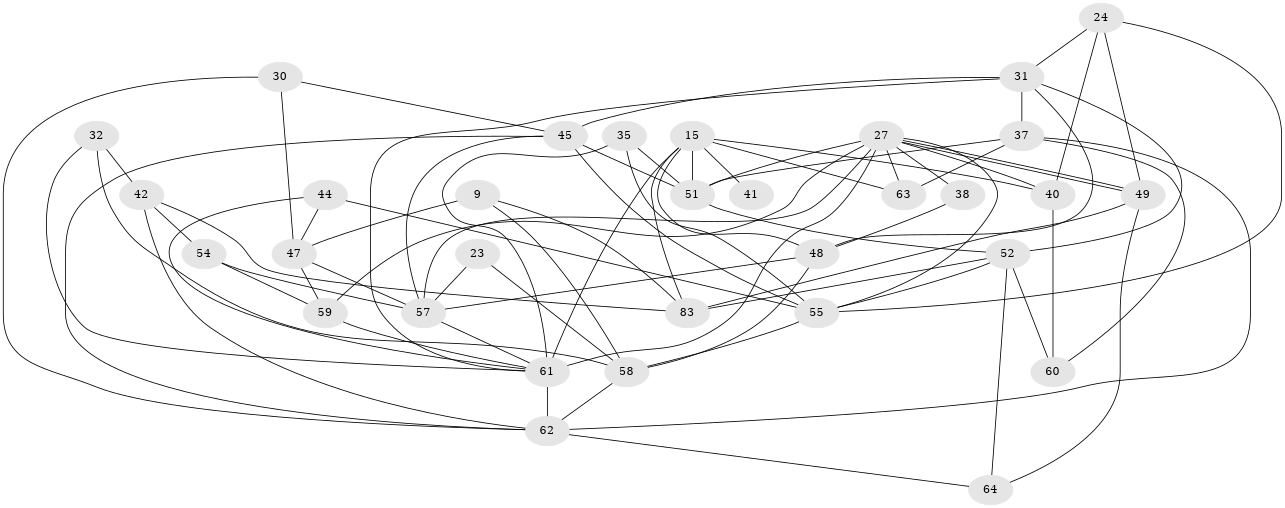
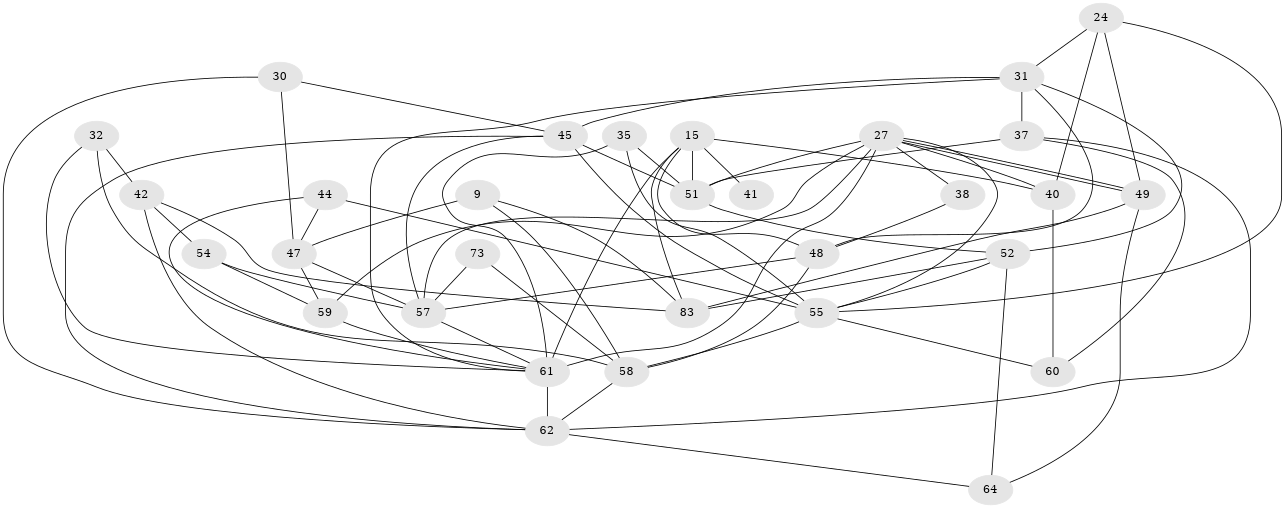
(904, 195) -> none
(478, 254) -> (478, 254)
(1030, 313) -> (935, 343)
